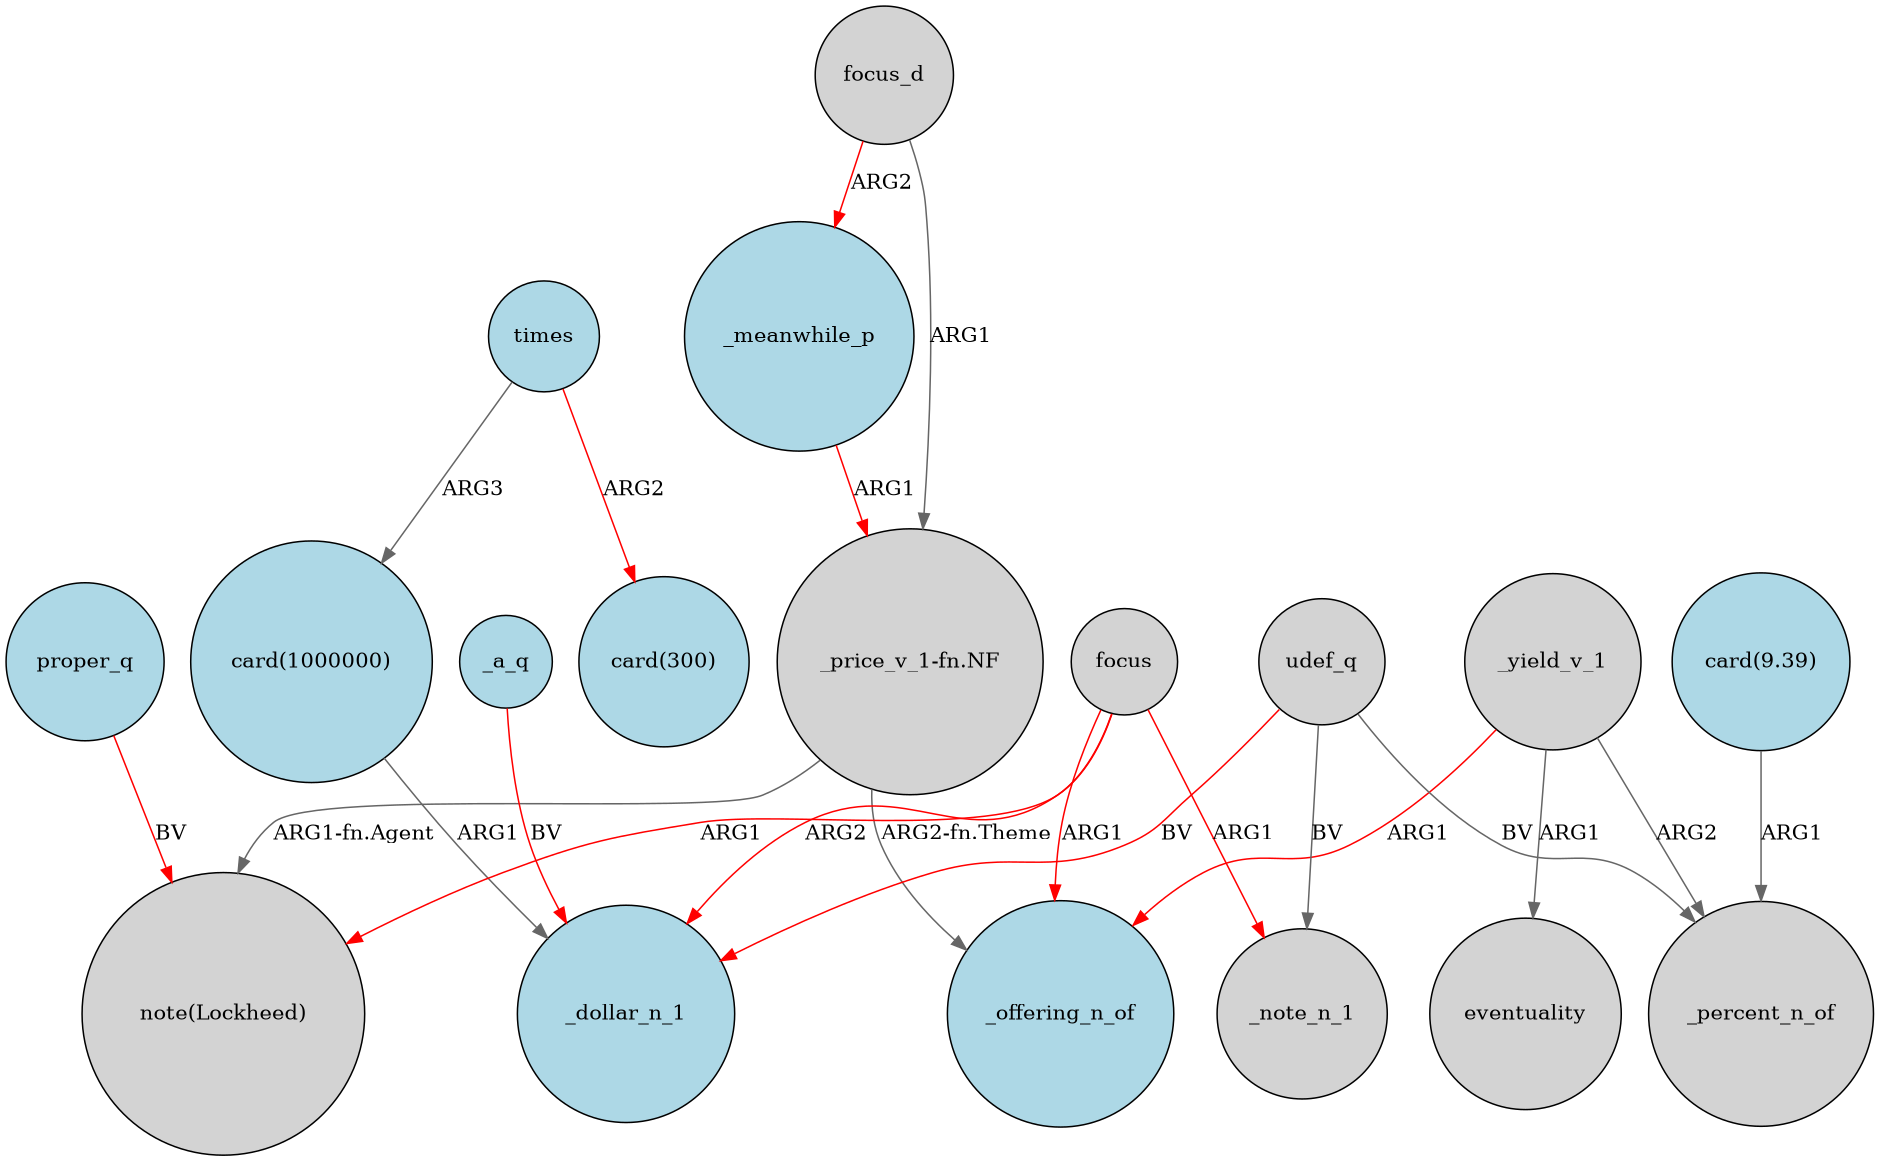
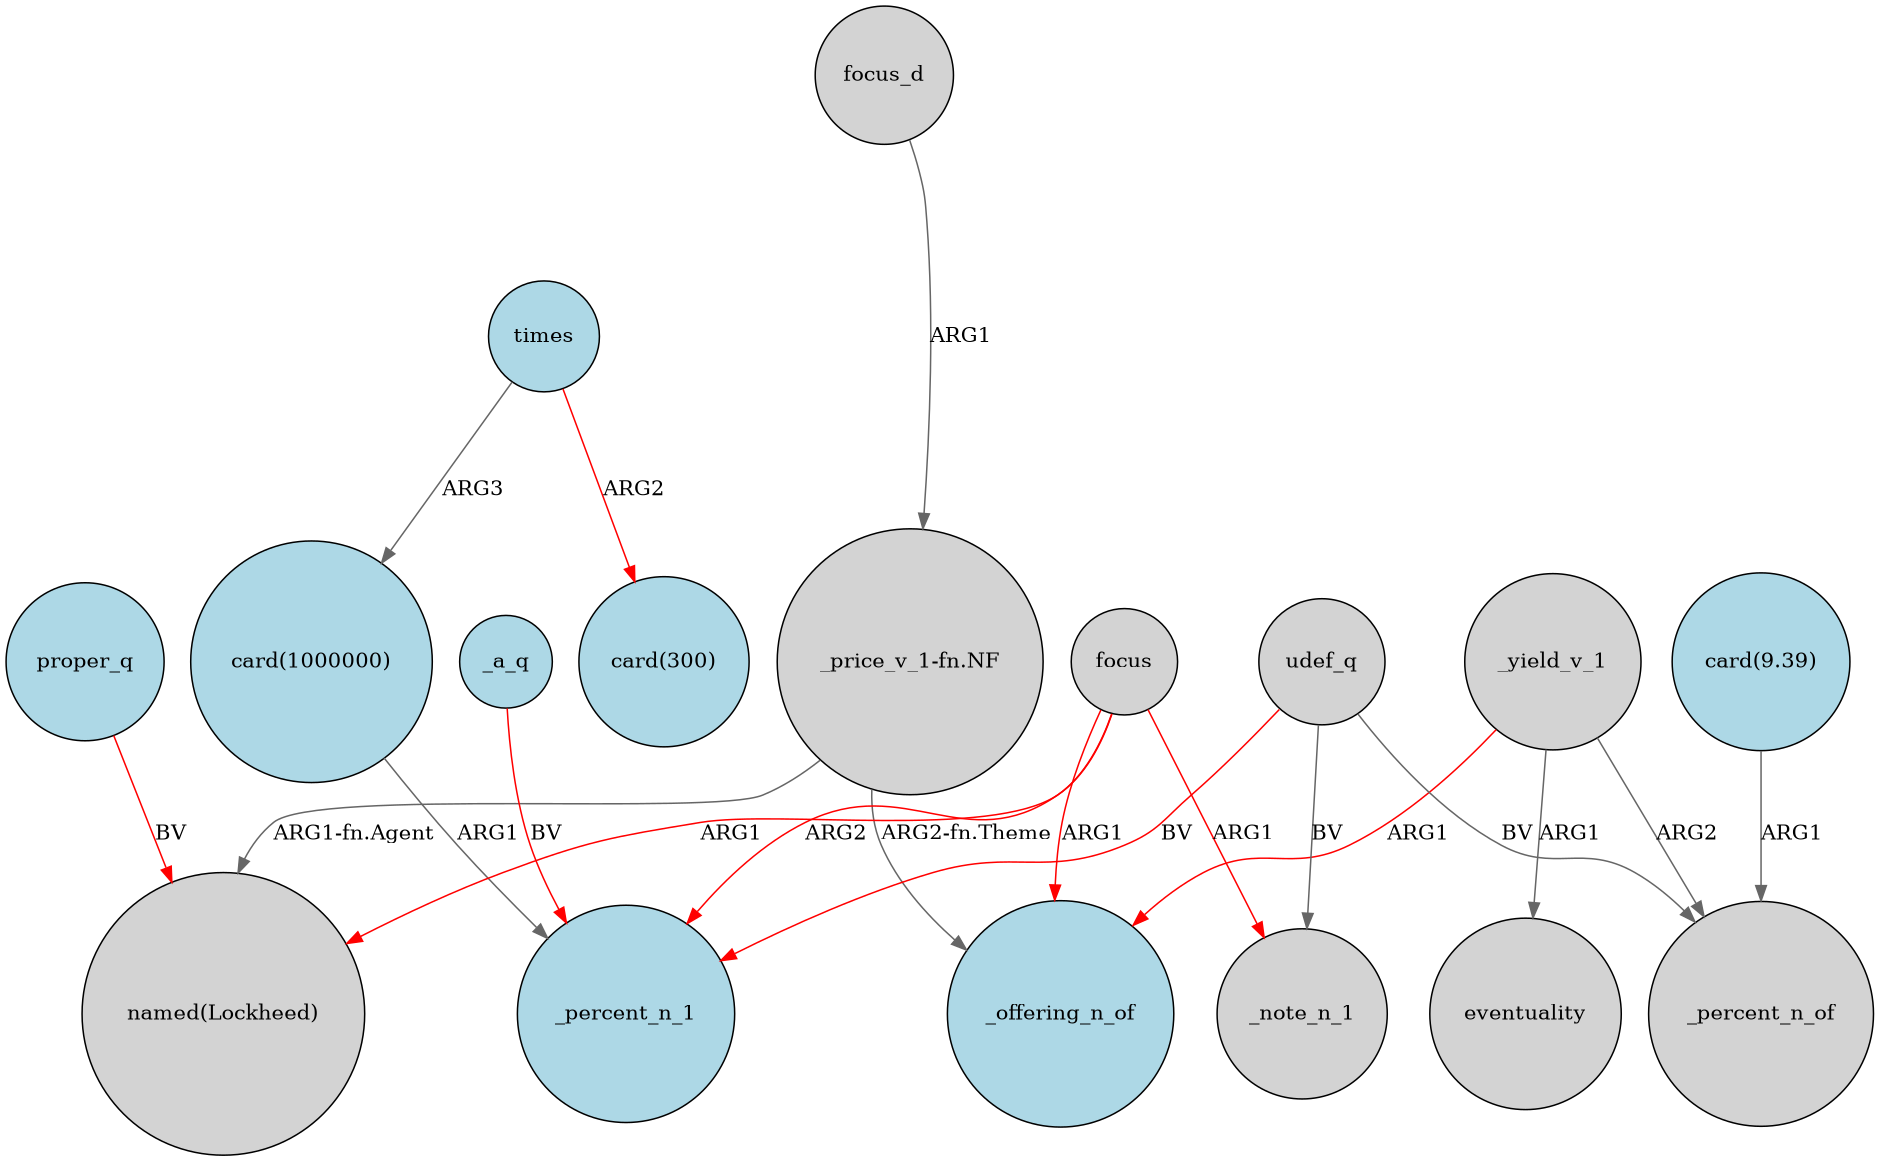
(799, 336) -> none
(223, 1014) -> (223, 1014)
(626, 1014) -> (626, 1014)
